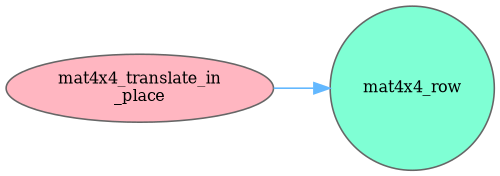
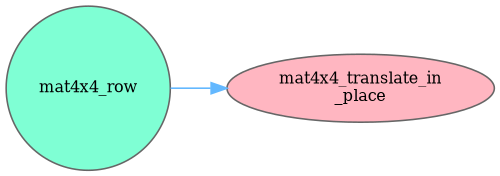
(294, 88) -> (191, 88)
